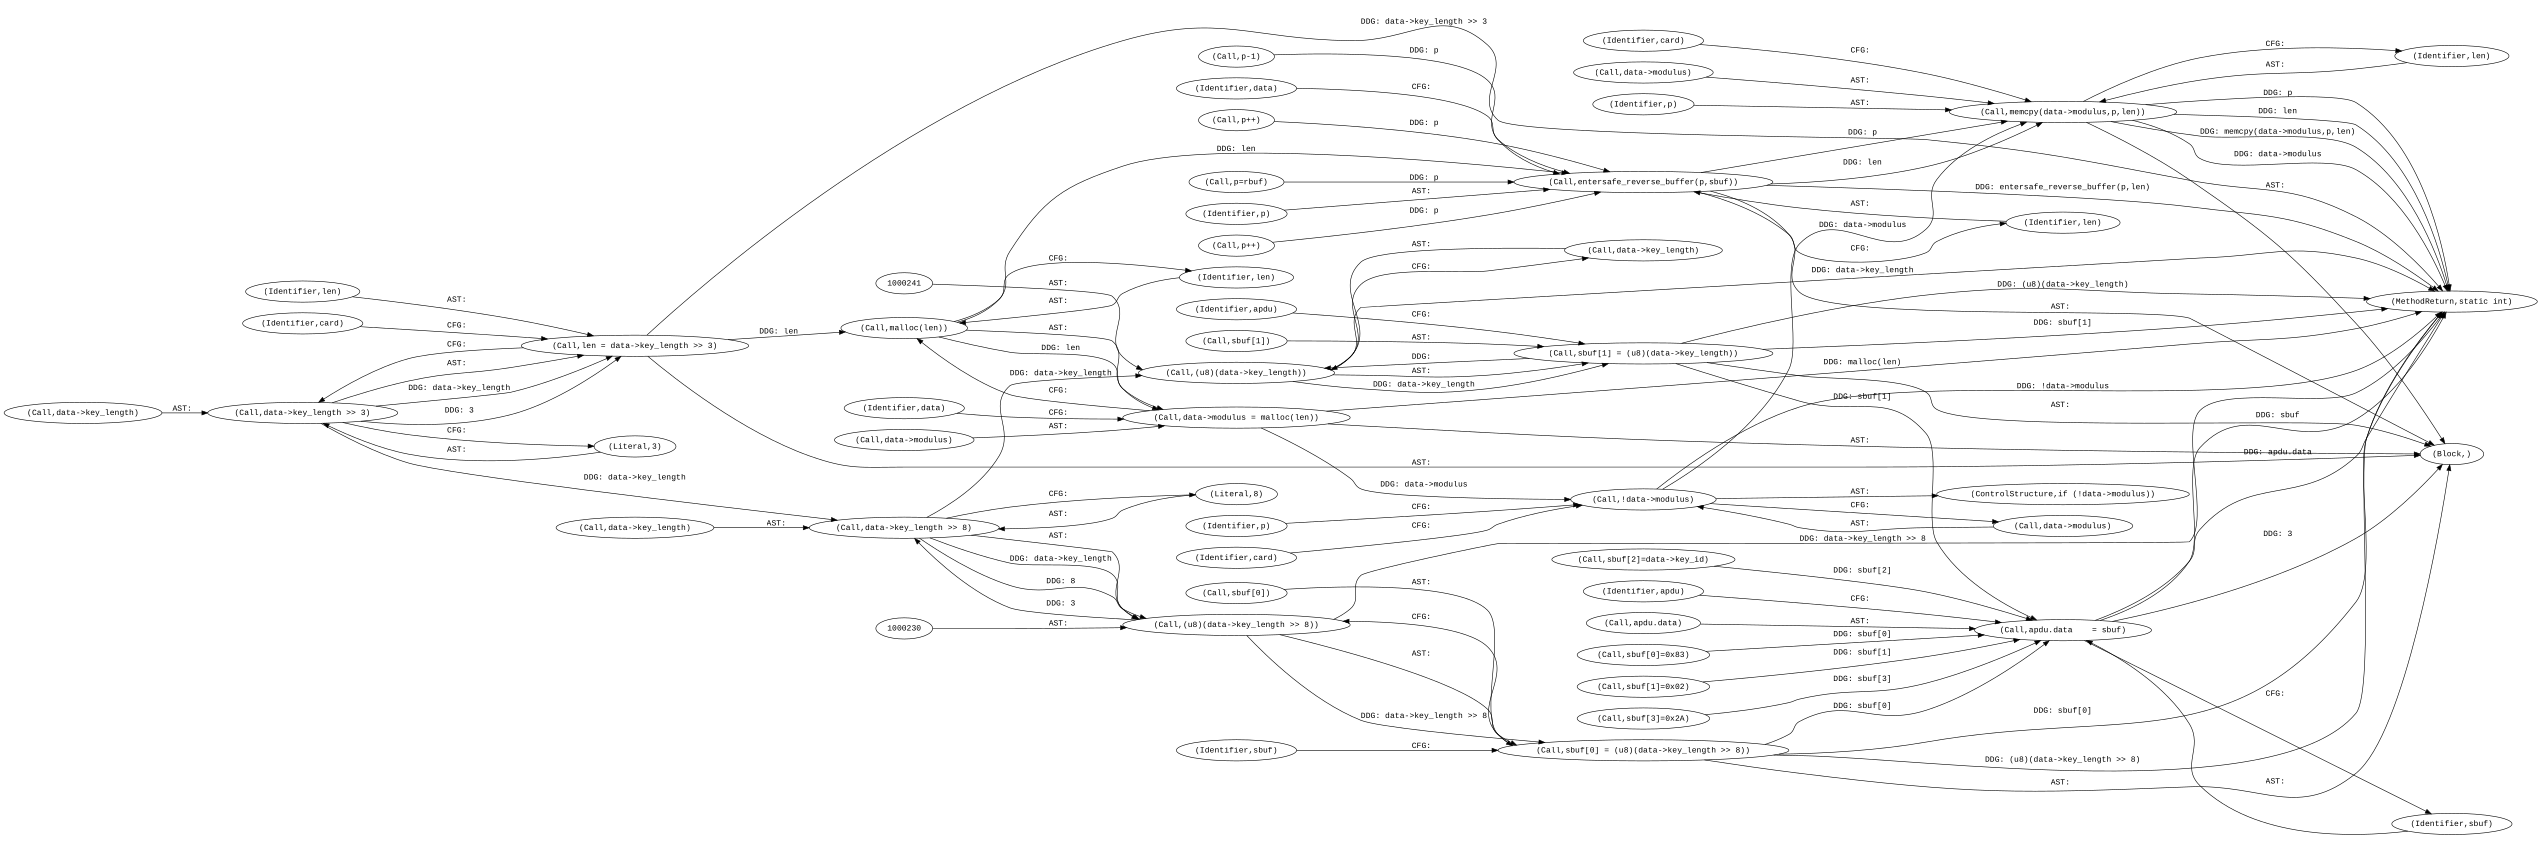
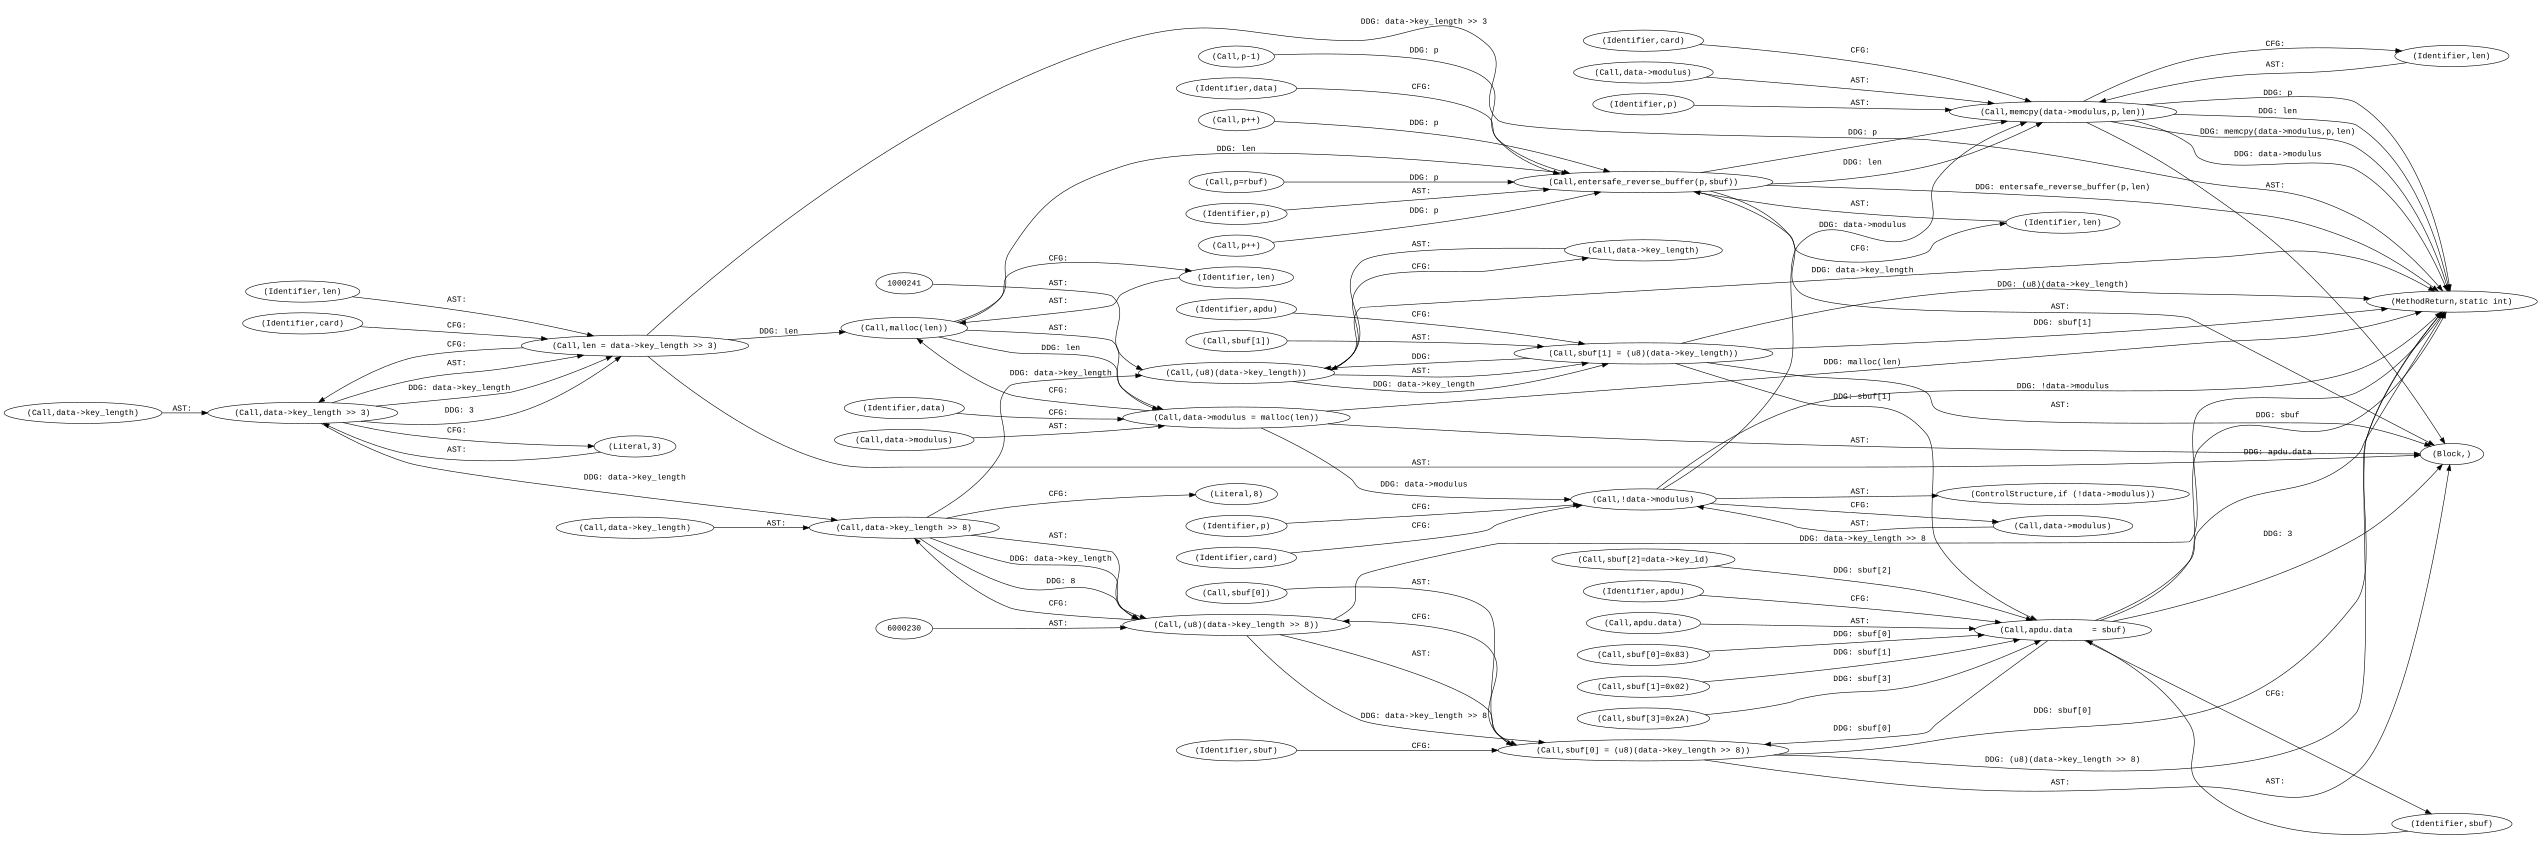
(1103, 521) -> none
(1061, 603) -> (1061, 603)
(904, 628) -> (904, 628)
(1908, 714) -> (1924, 733)
